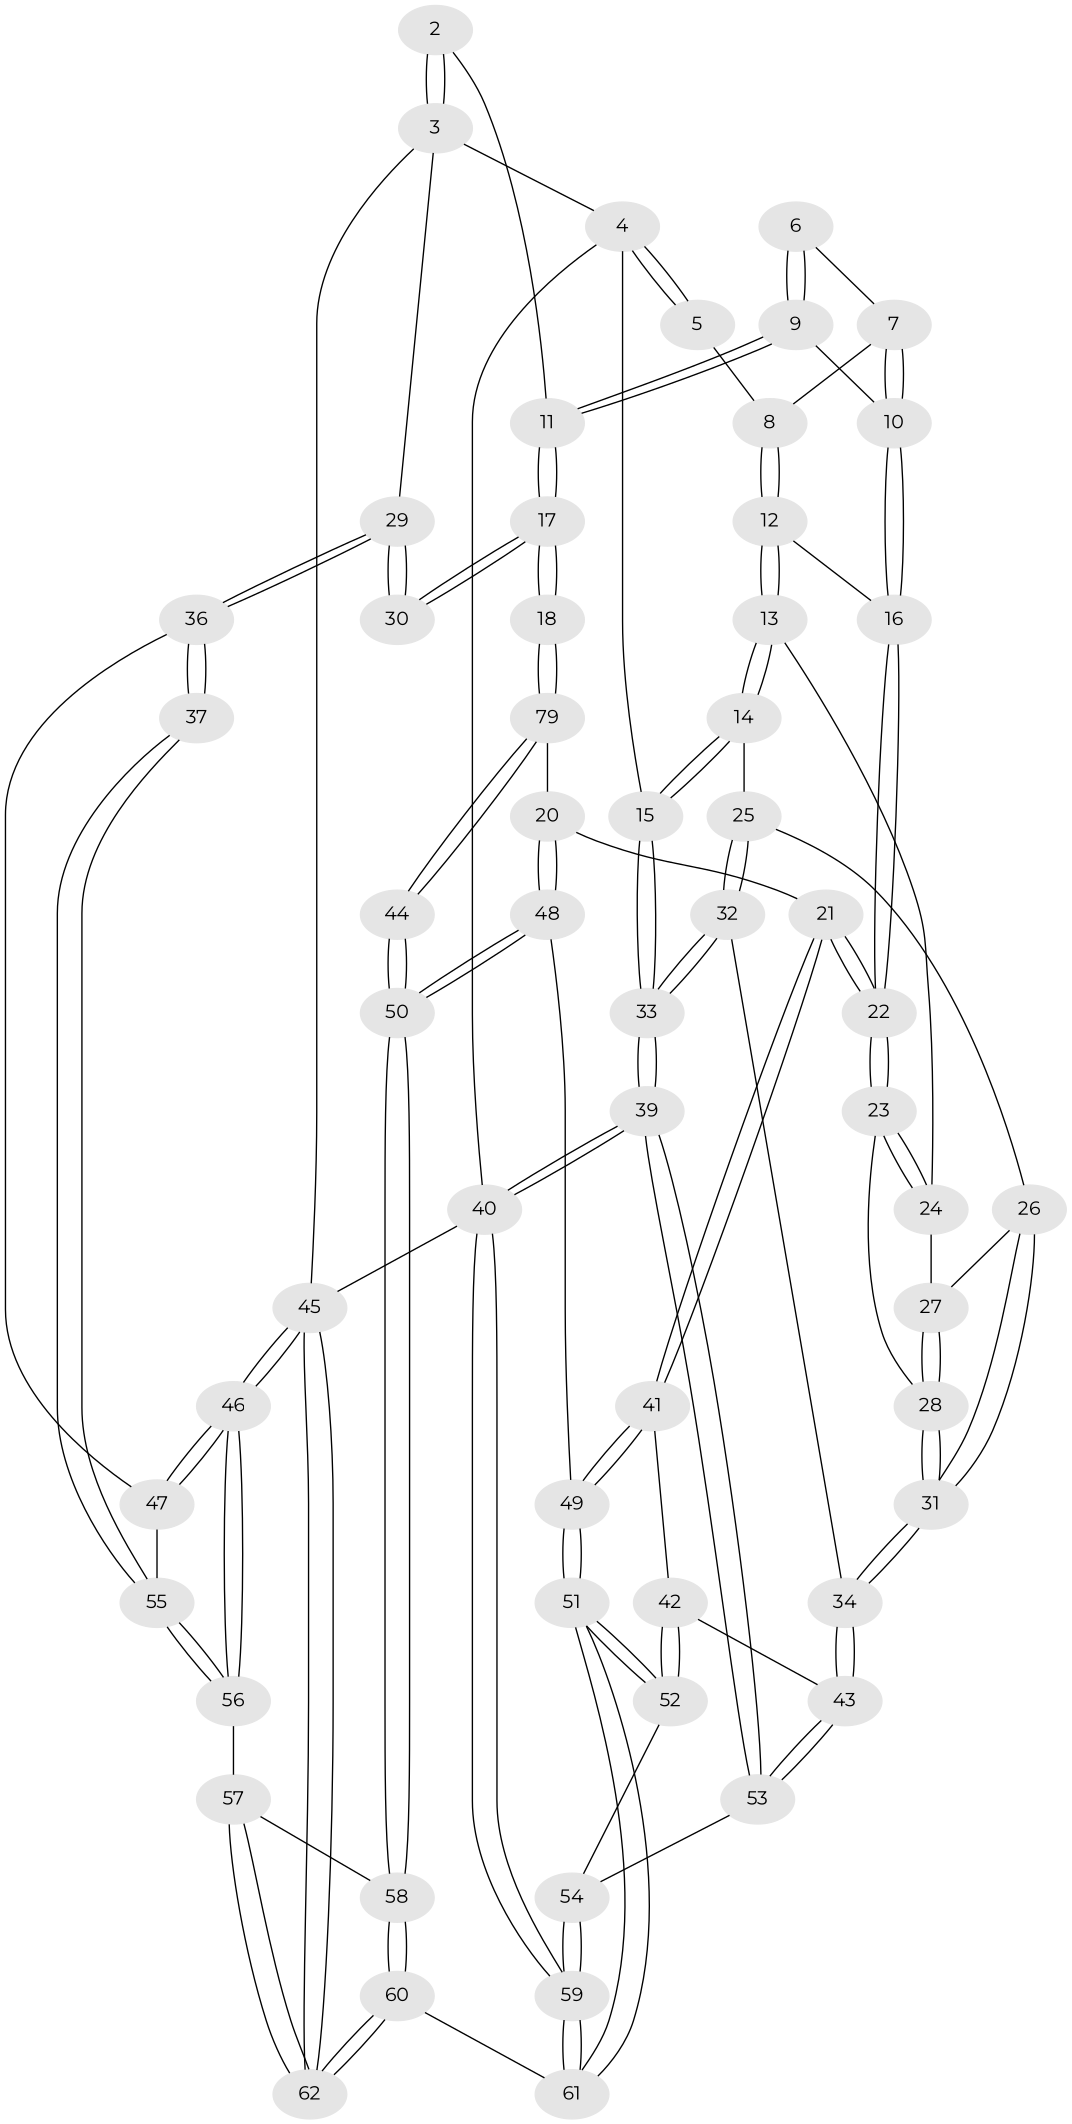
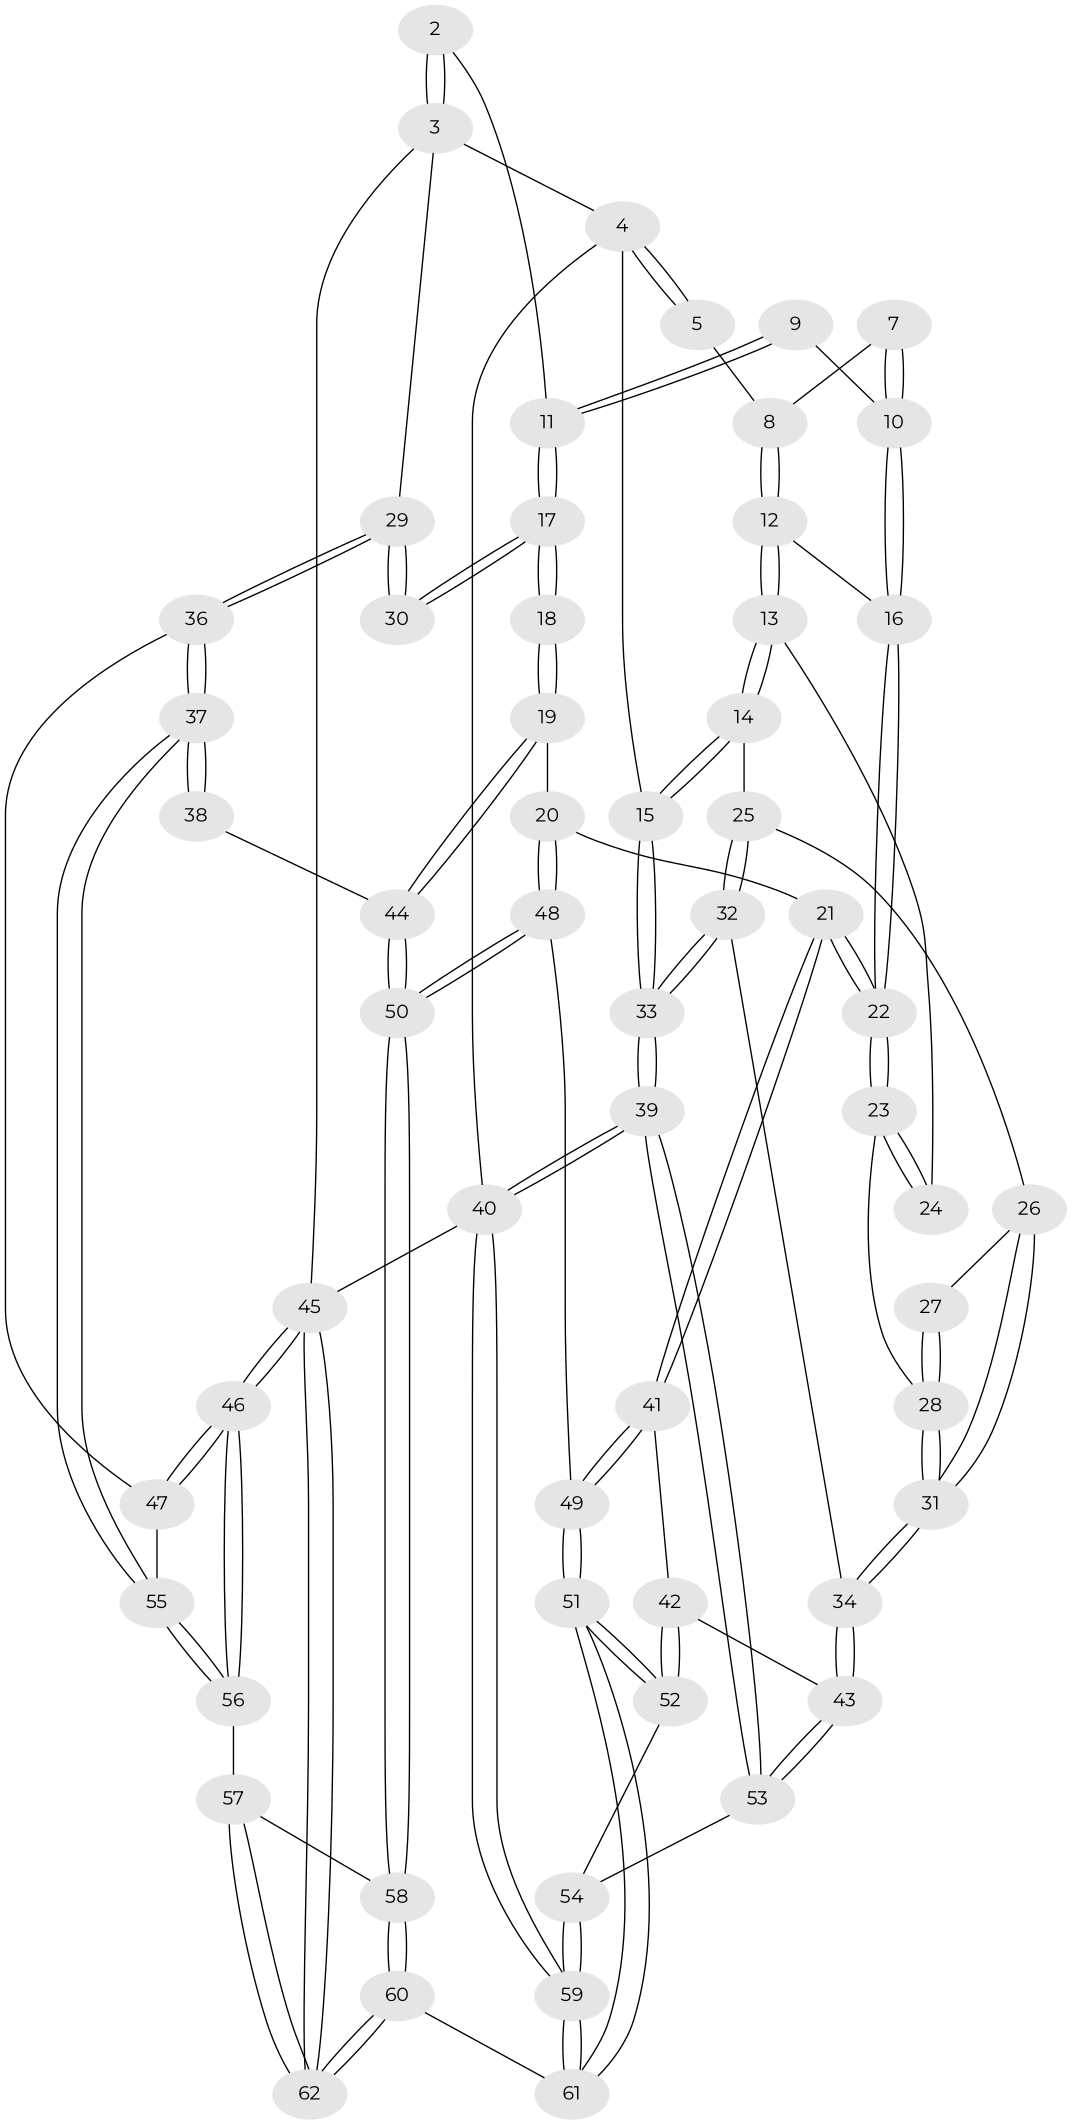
(796, 227) -> none
(547, 718) -> (547, 718)
none -> (197, 816)
(931, 1259) -> none
